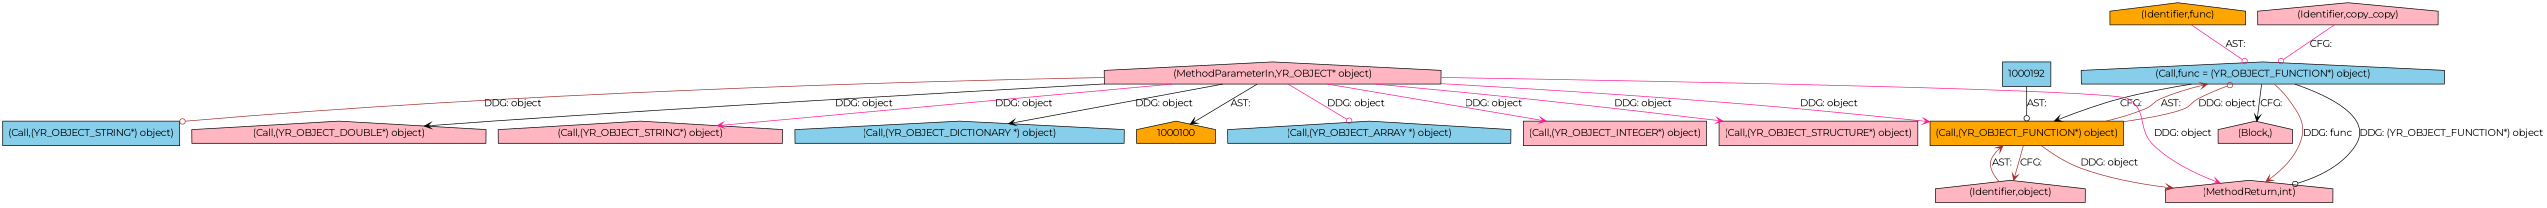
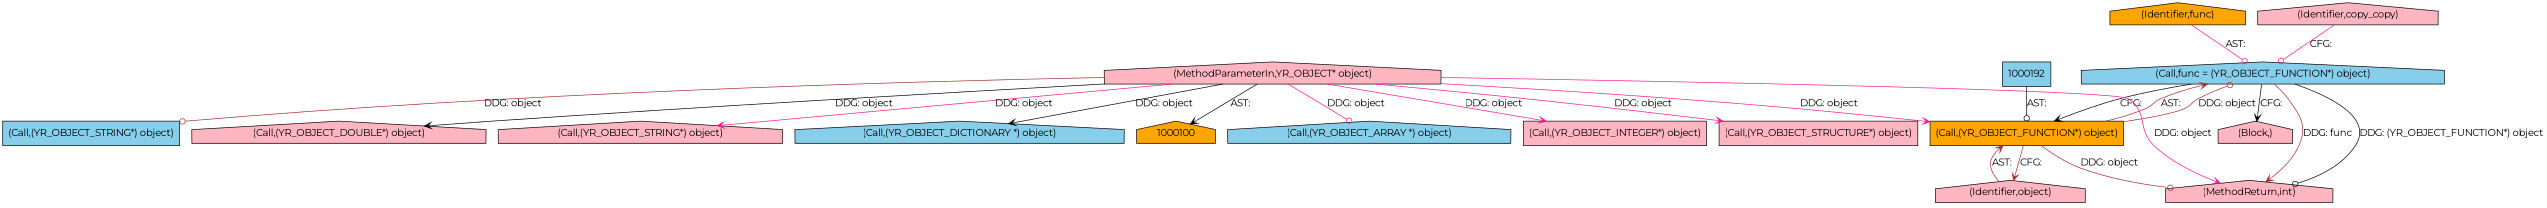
(2101, 175) -> (2101, 175)
